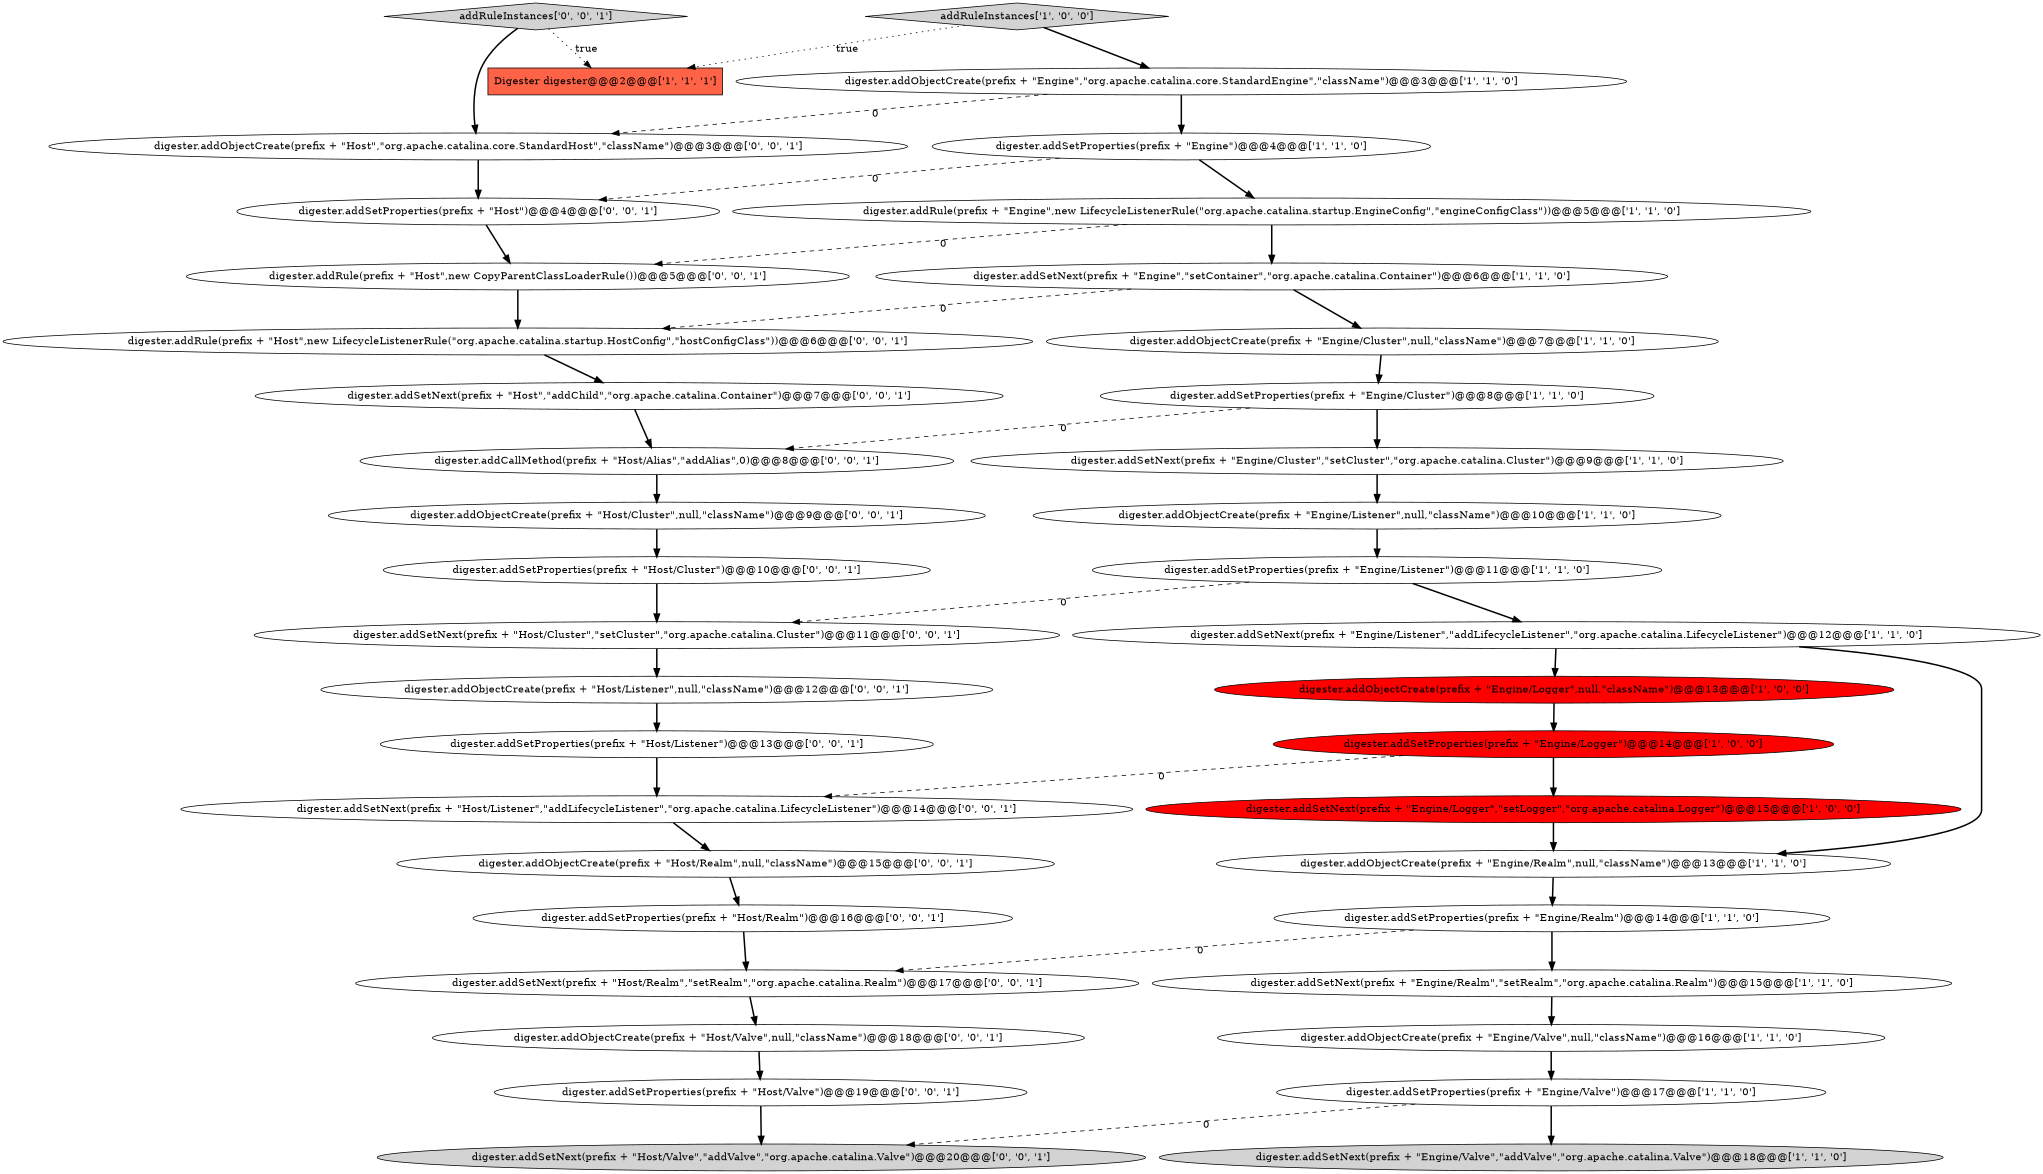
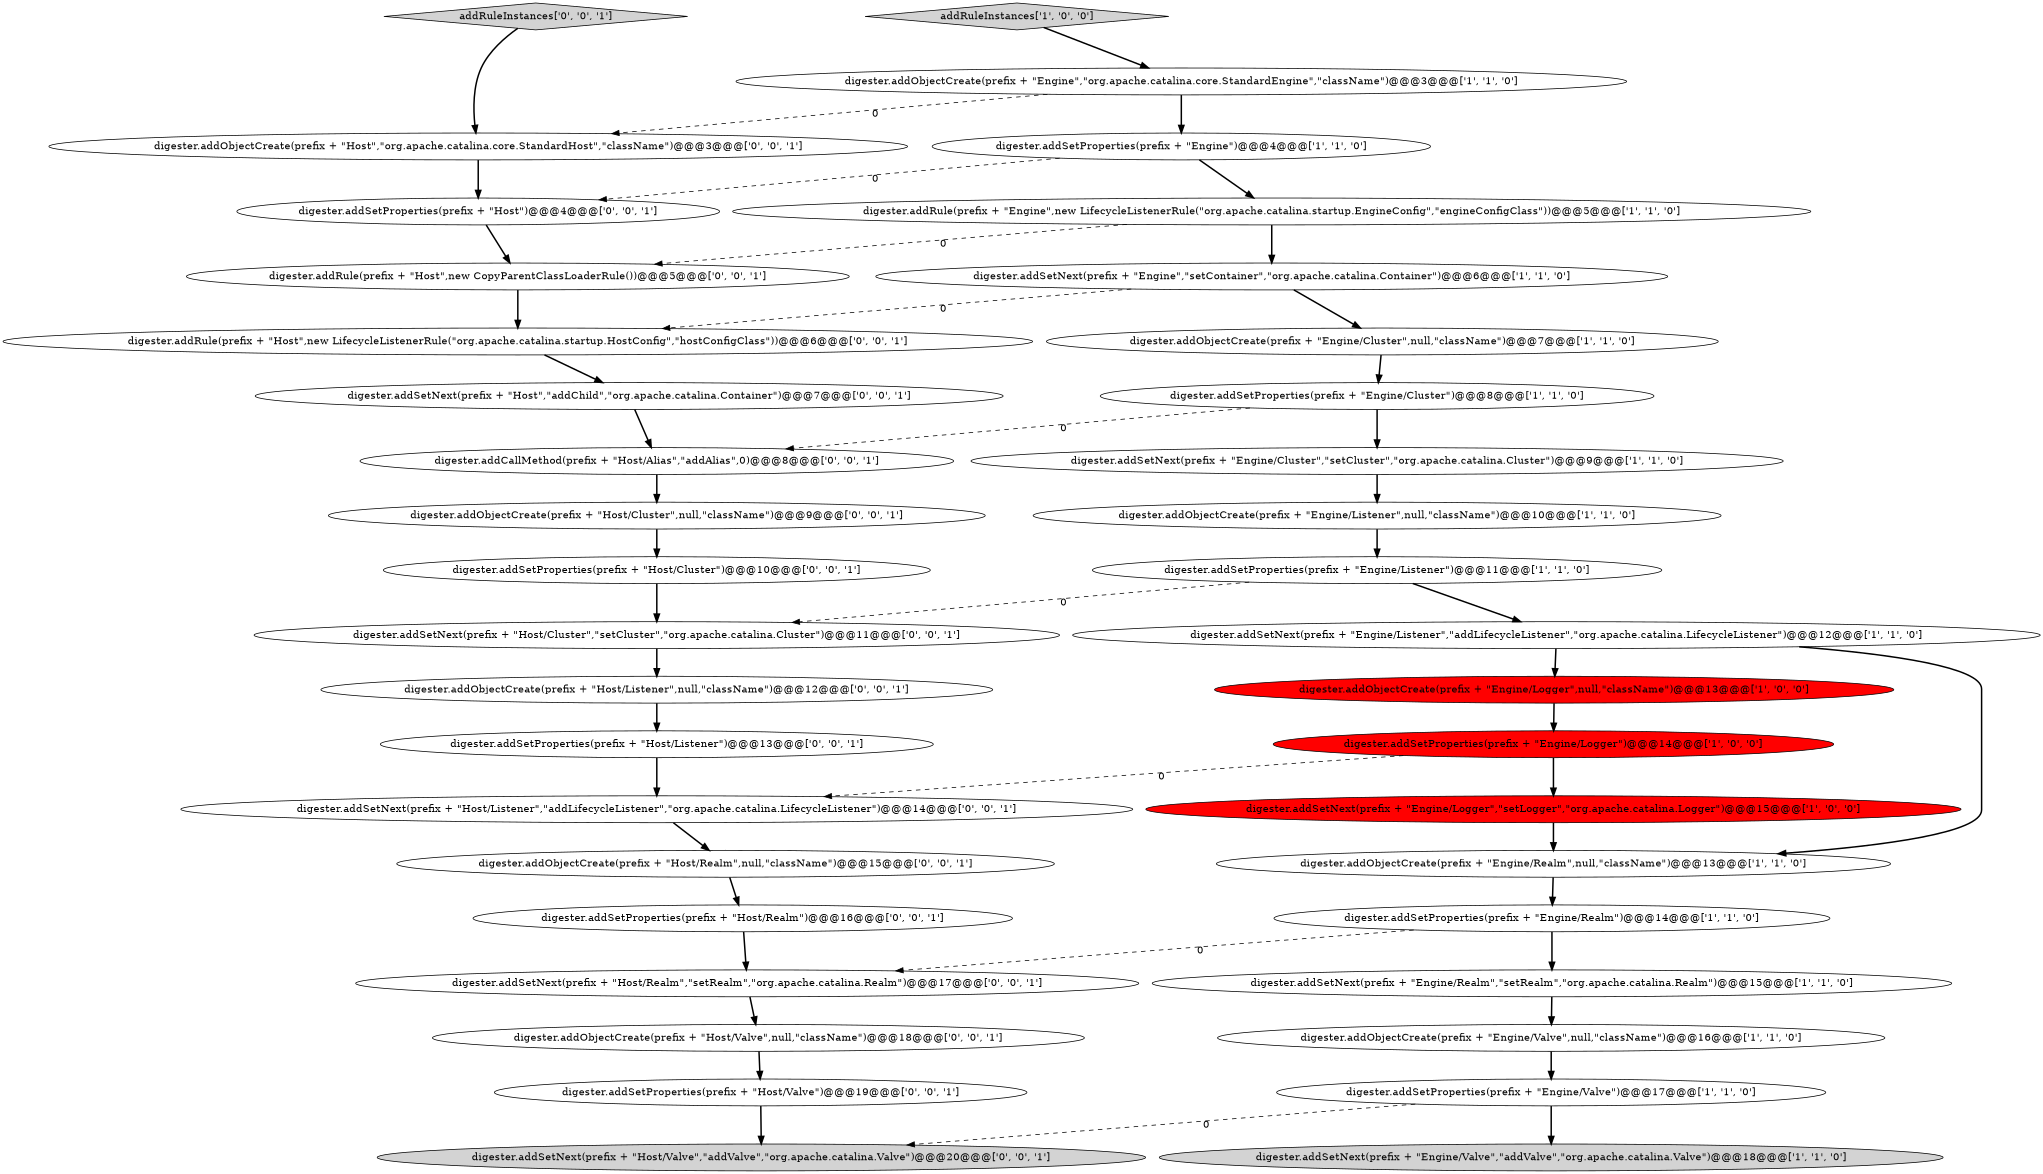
(605, 81) -> none
